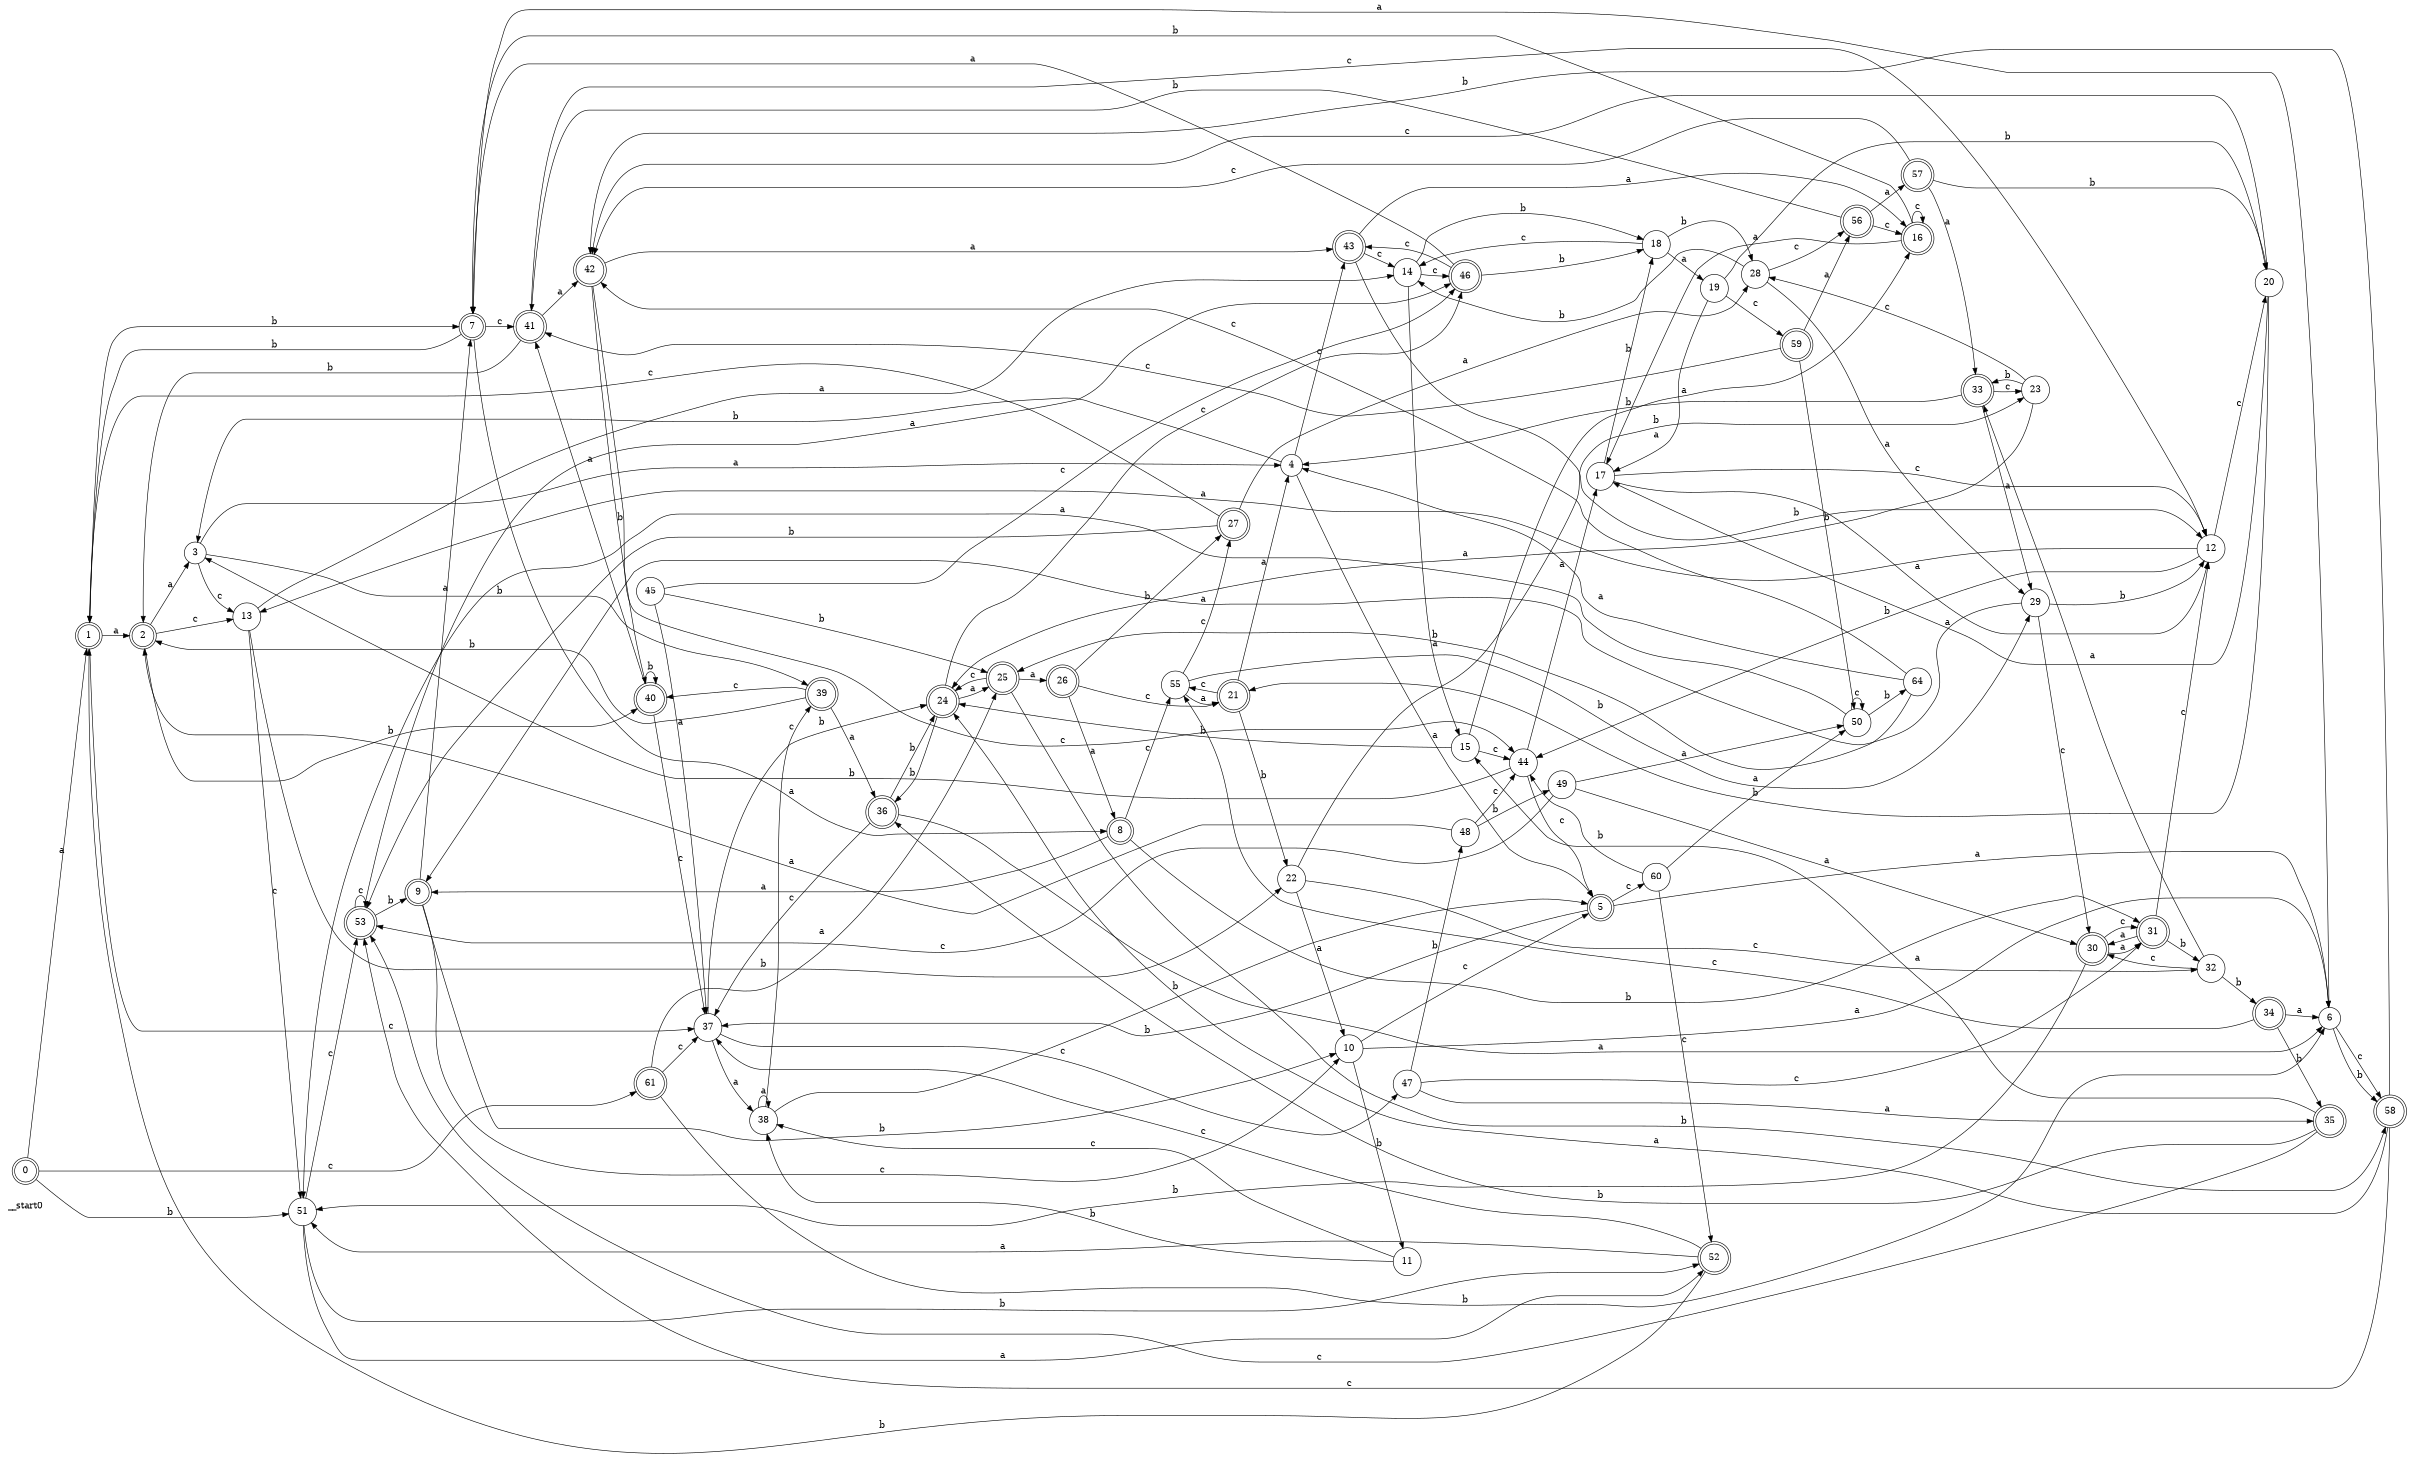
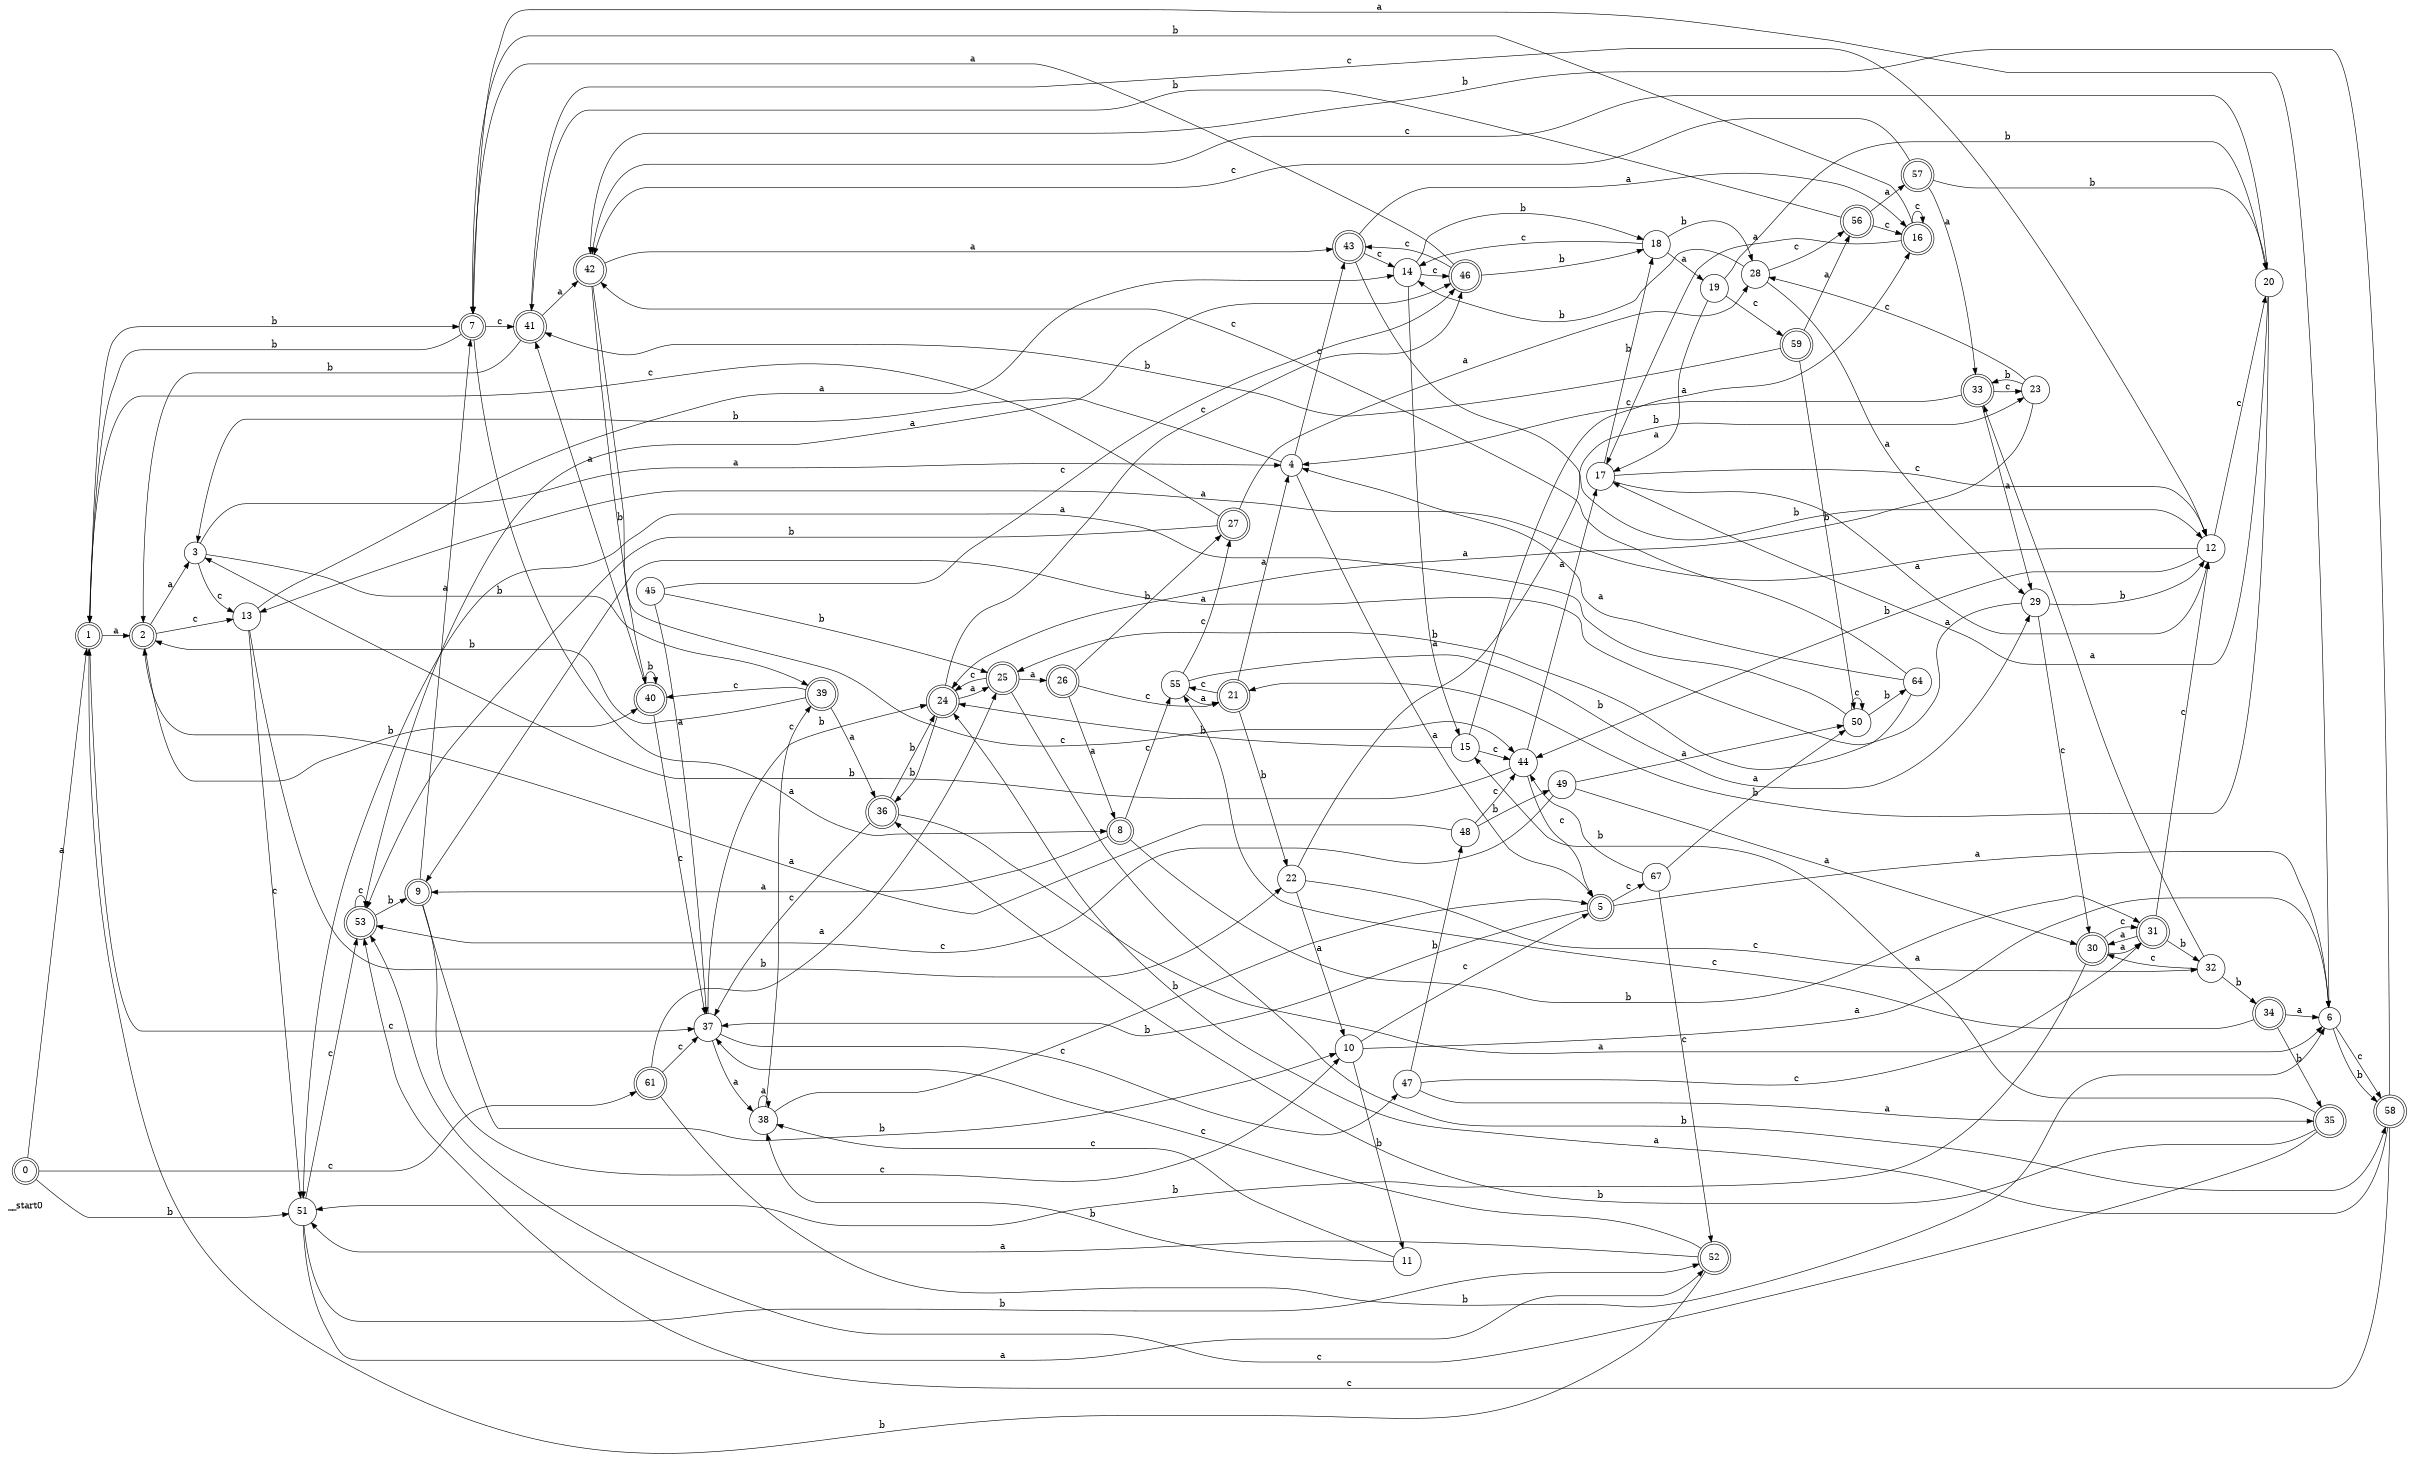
(1148, 367) -> (1148, 367)
(1628, 403) -> (1628, 403)
(1656, 877) -> (1656, 877)
